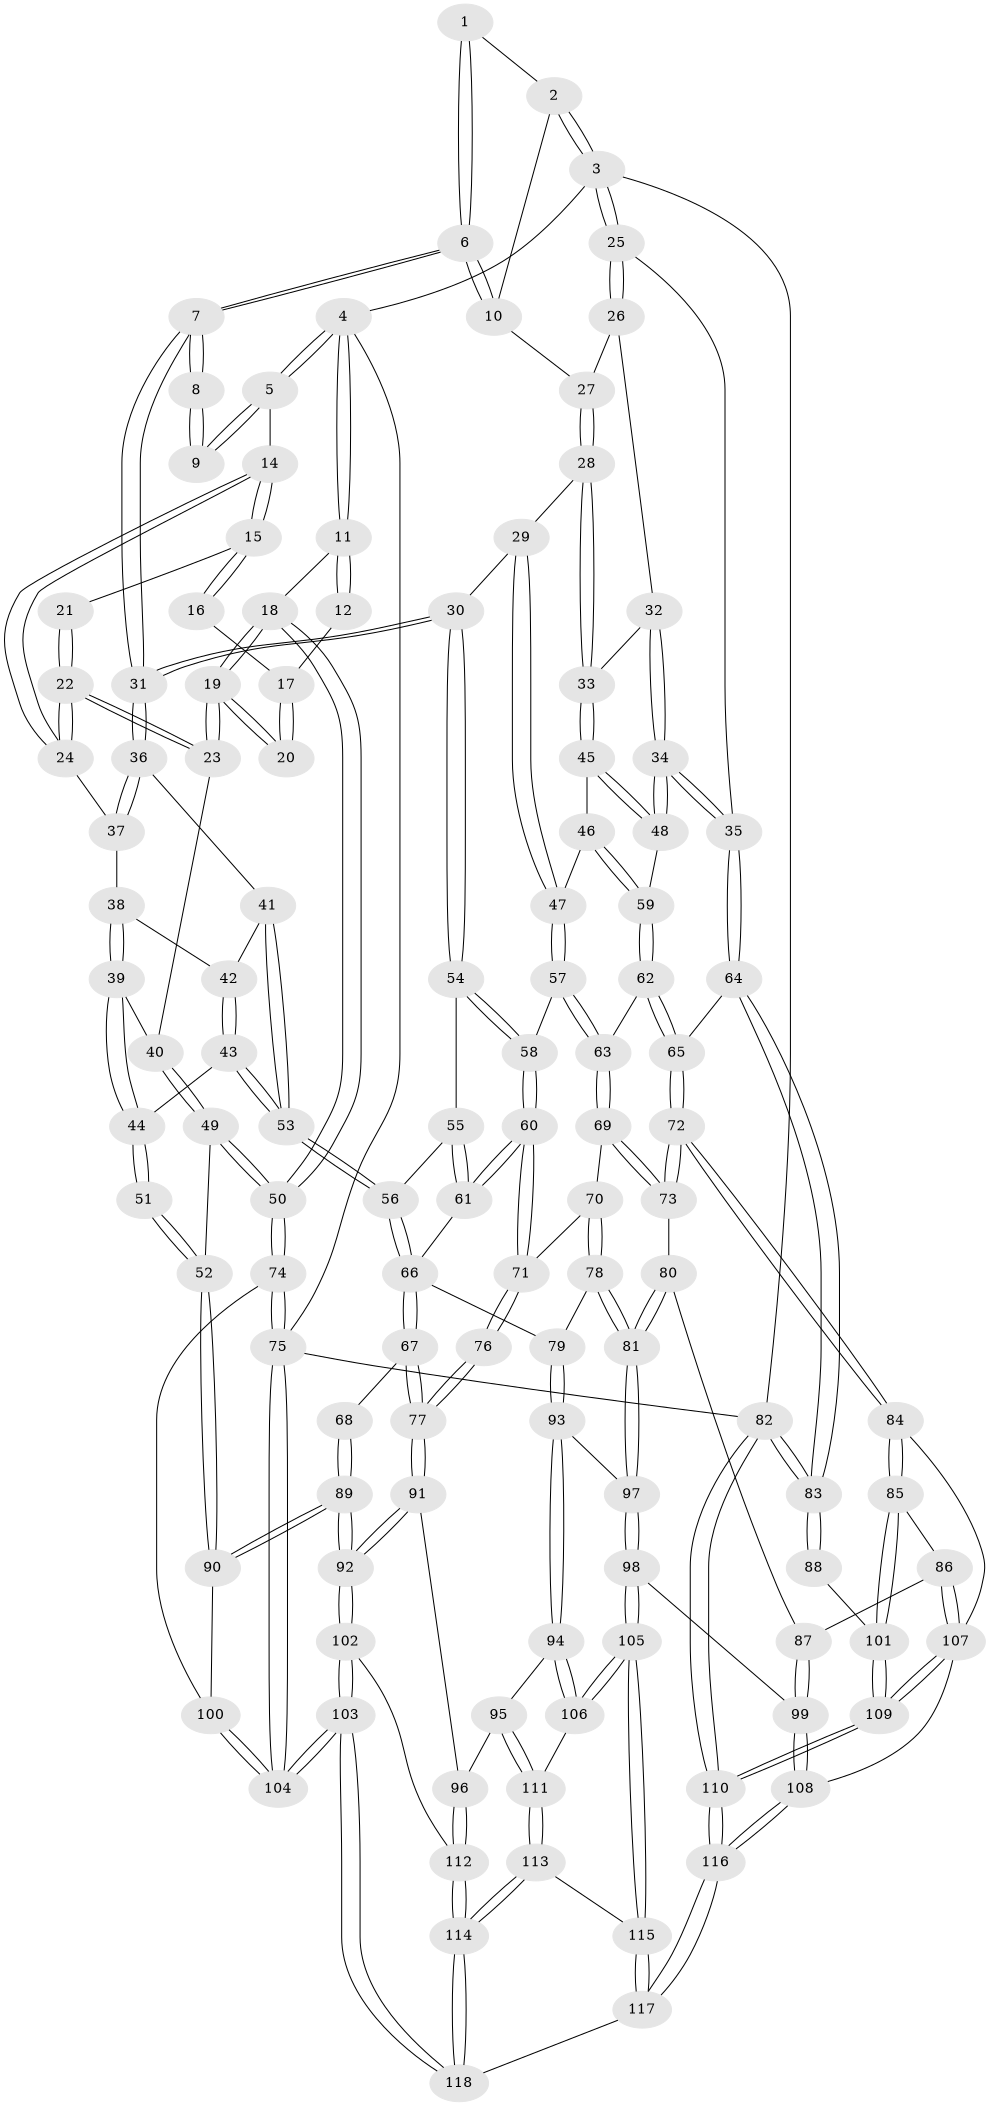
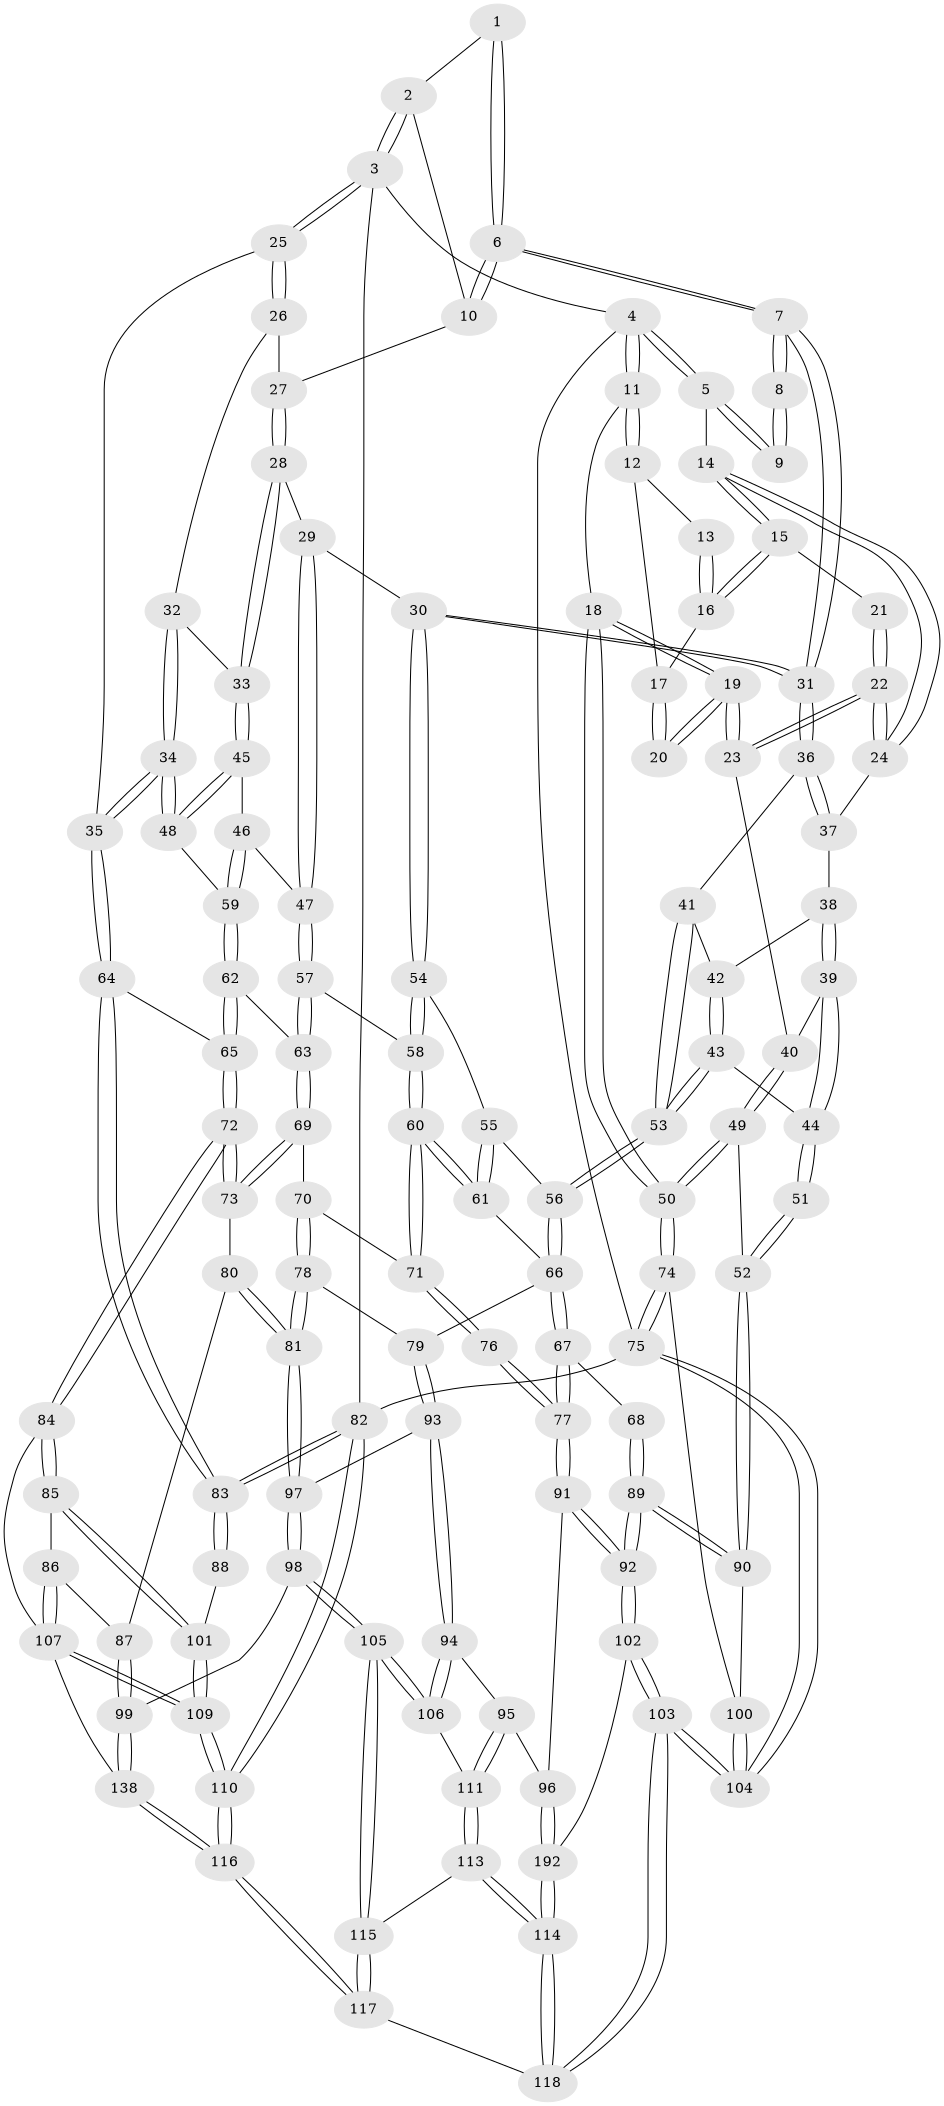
none -> (706, 538)
(801, 1789) -> (125, 1789)
(459, 1862) -> (548, 1862)
